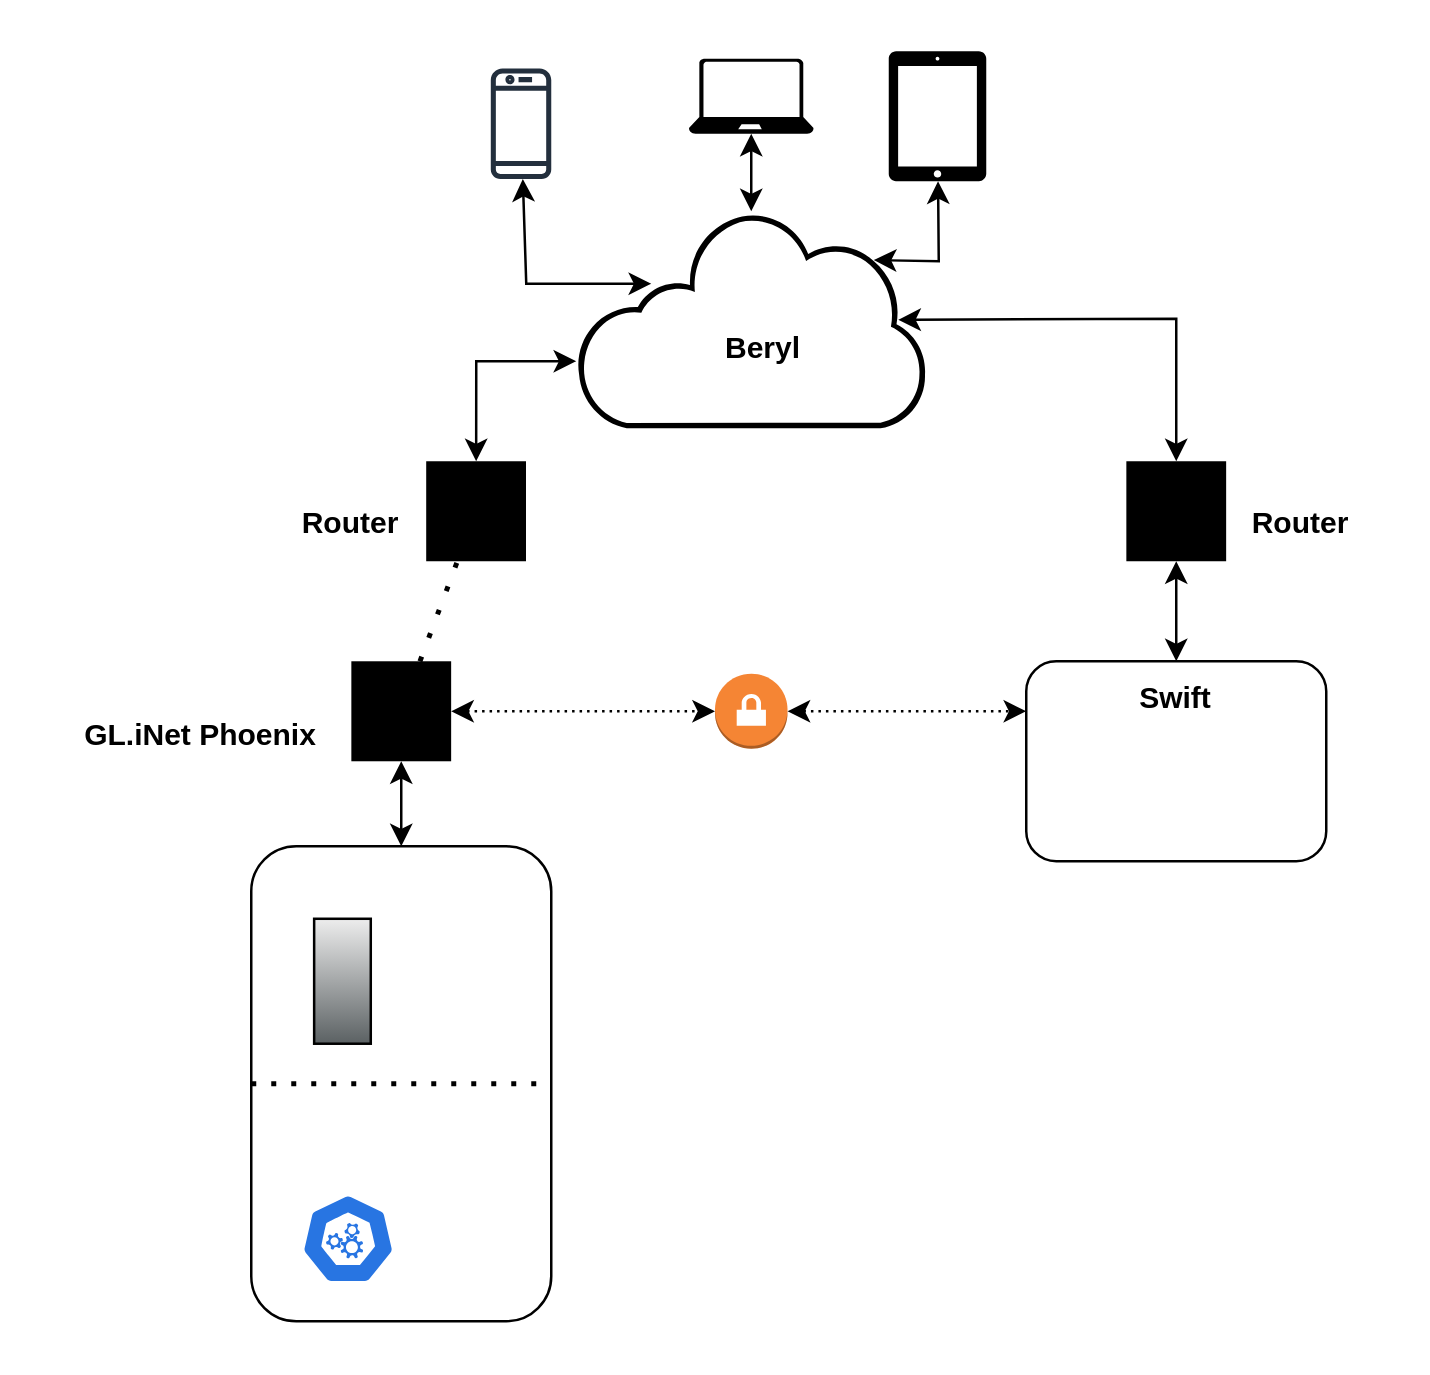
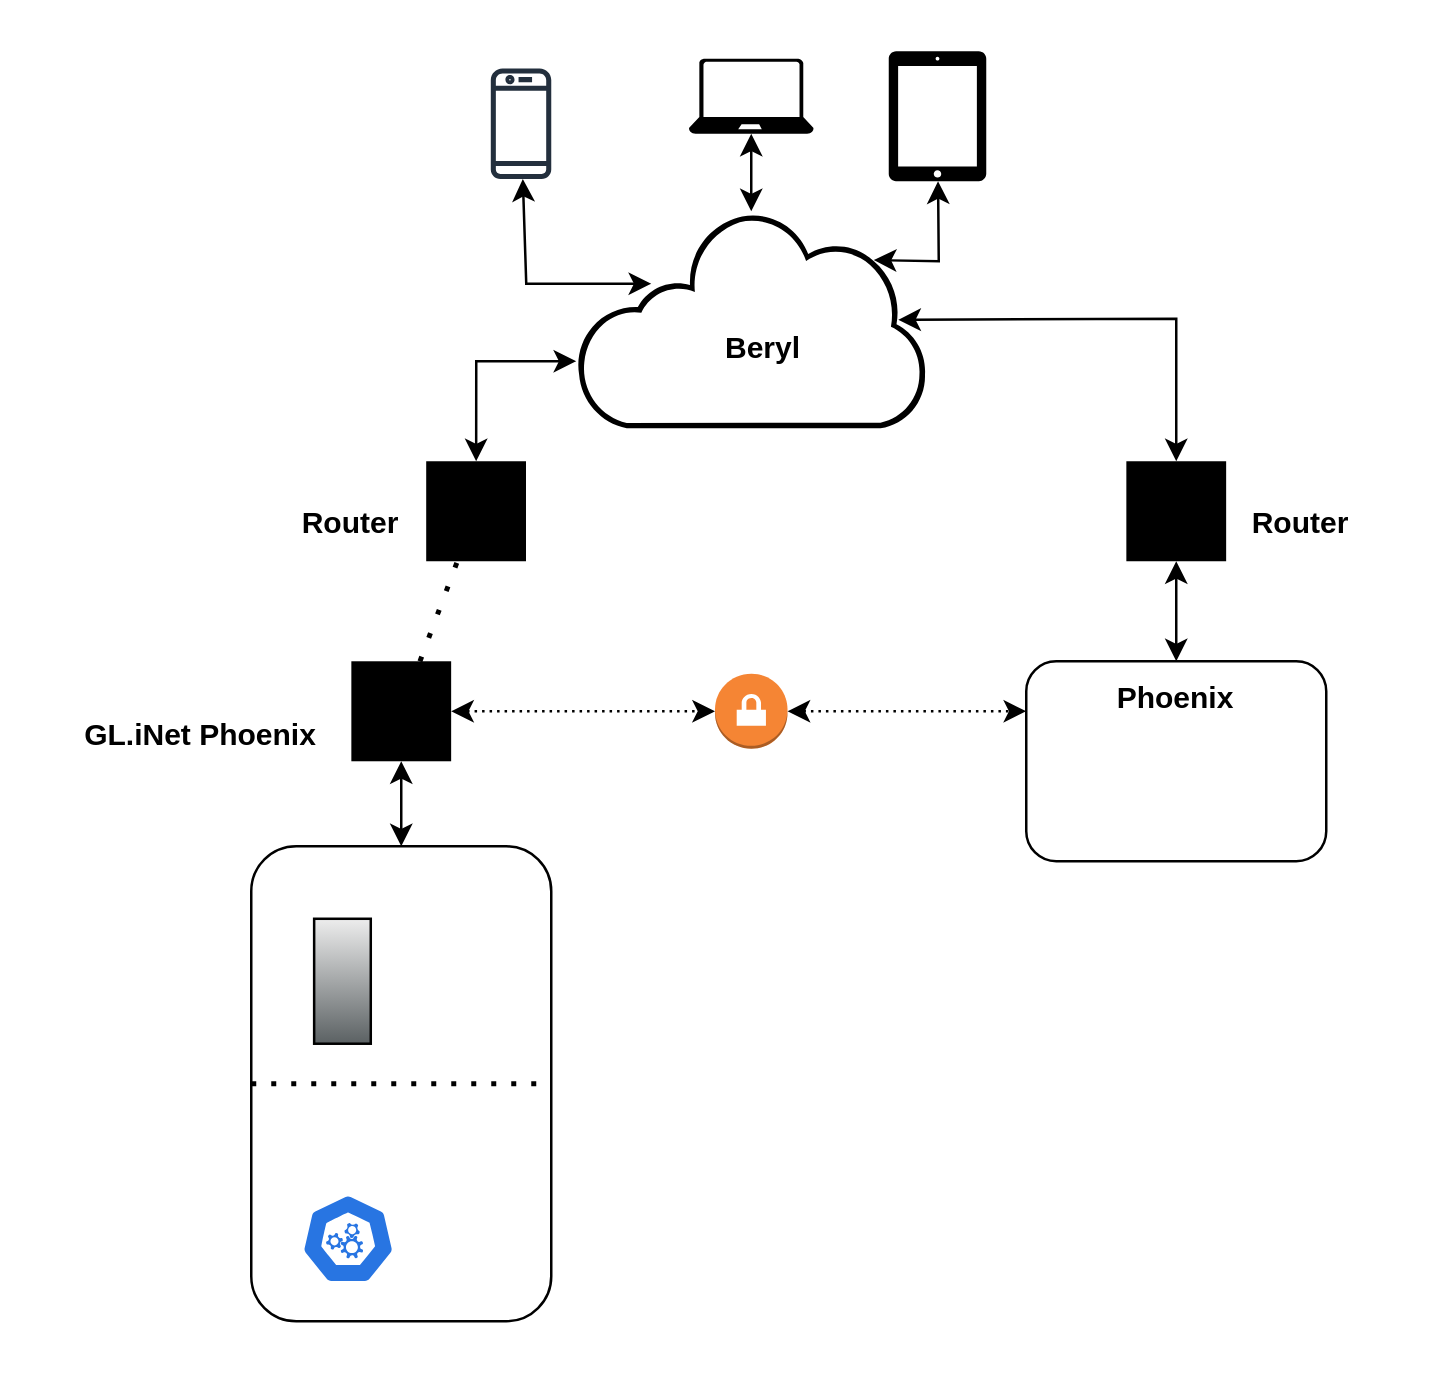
(1176, 699) -> (1176, 699)
